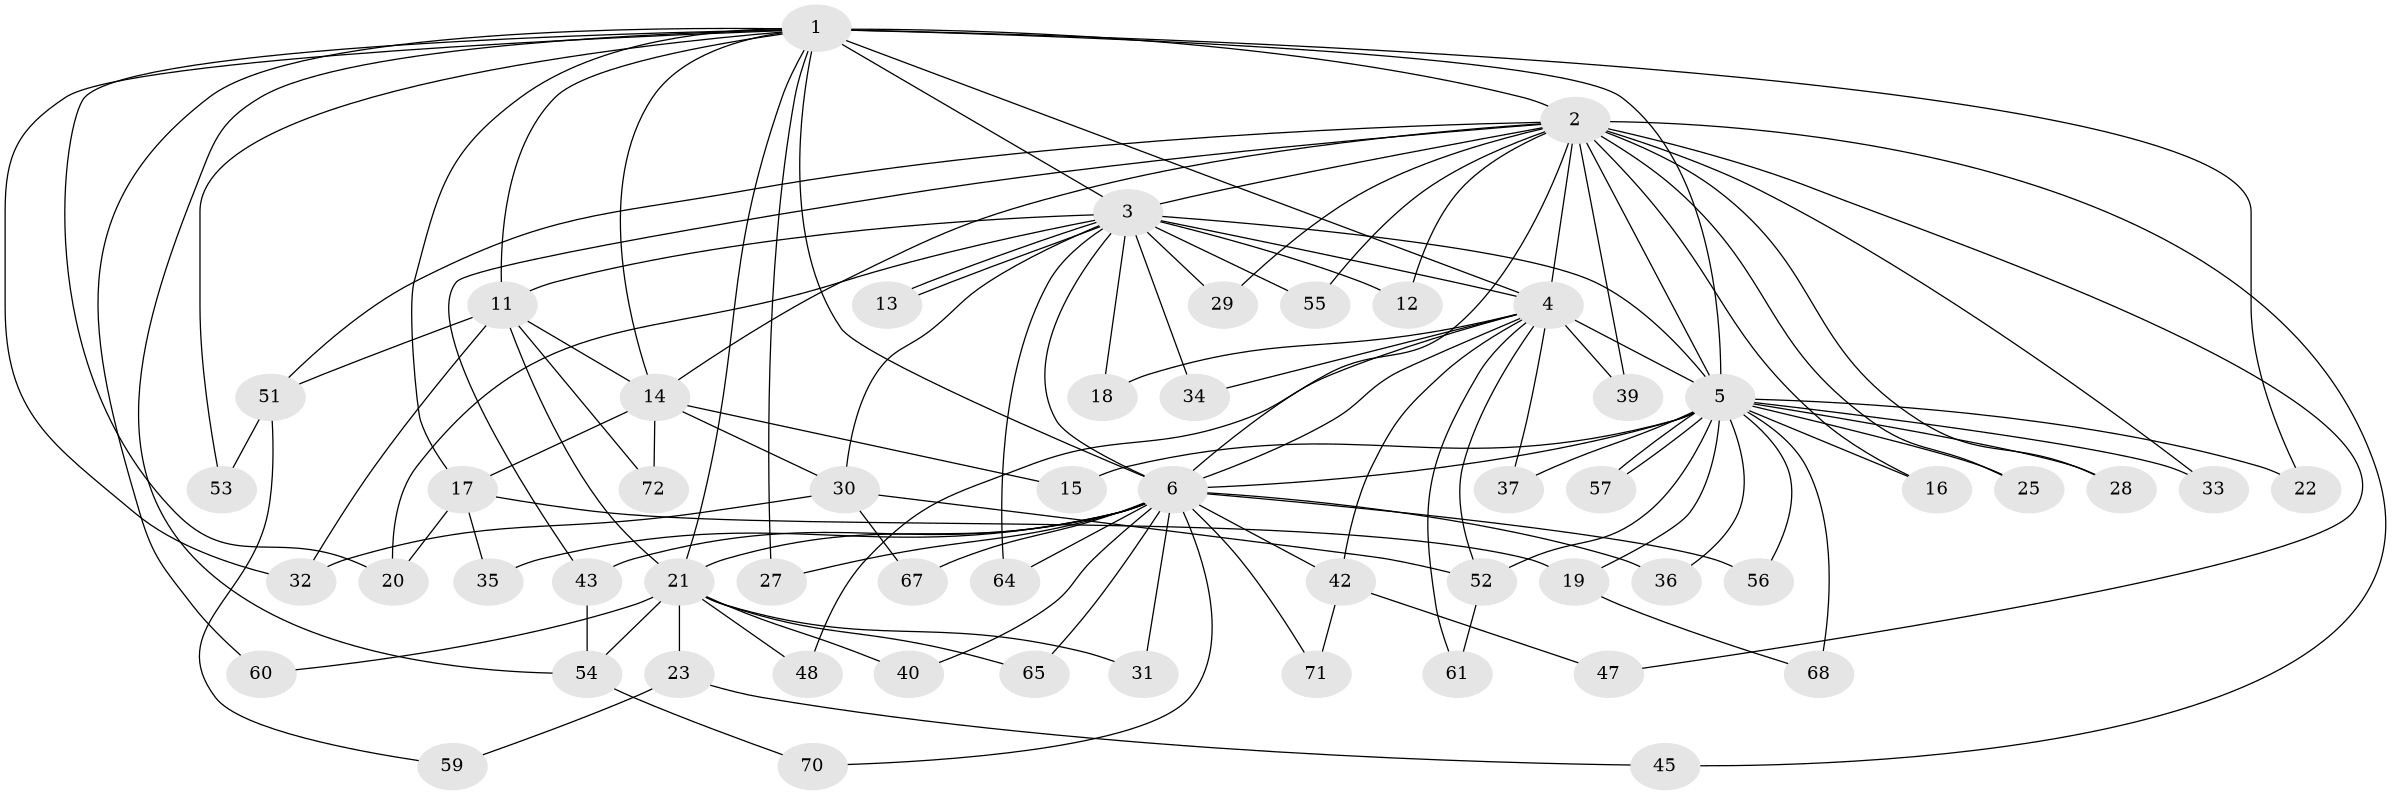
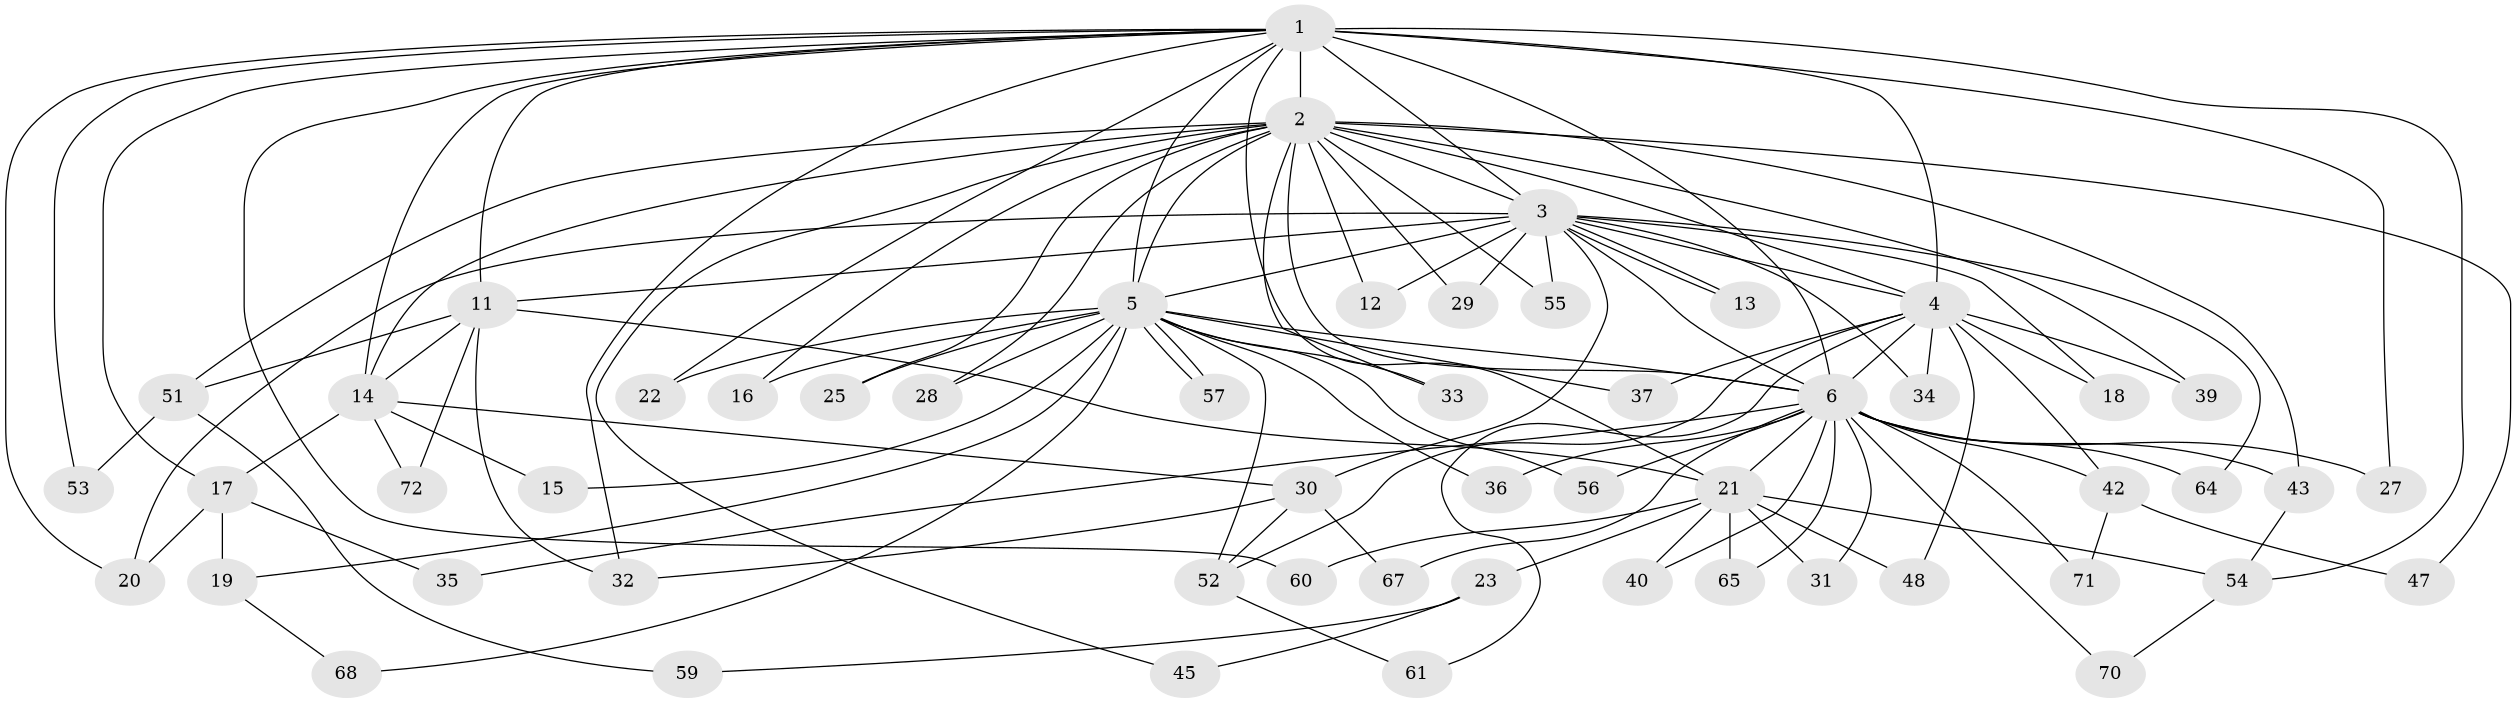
(1634, 351) -> none
